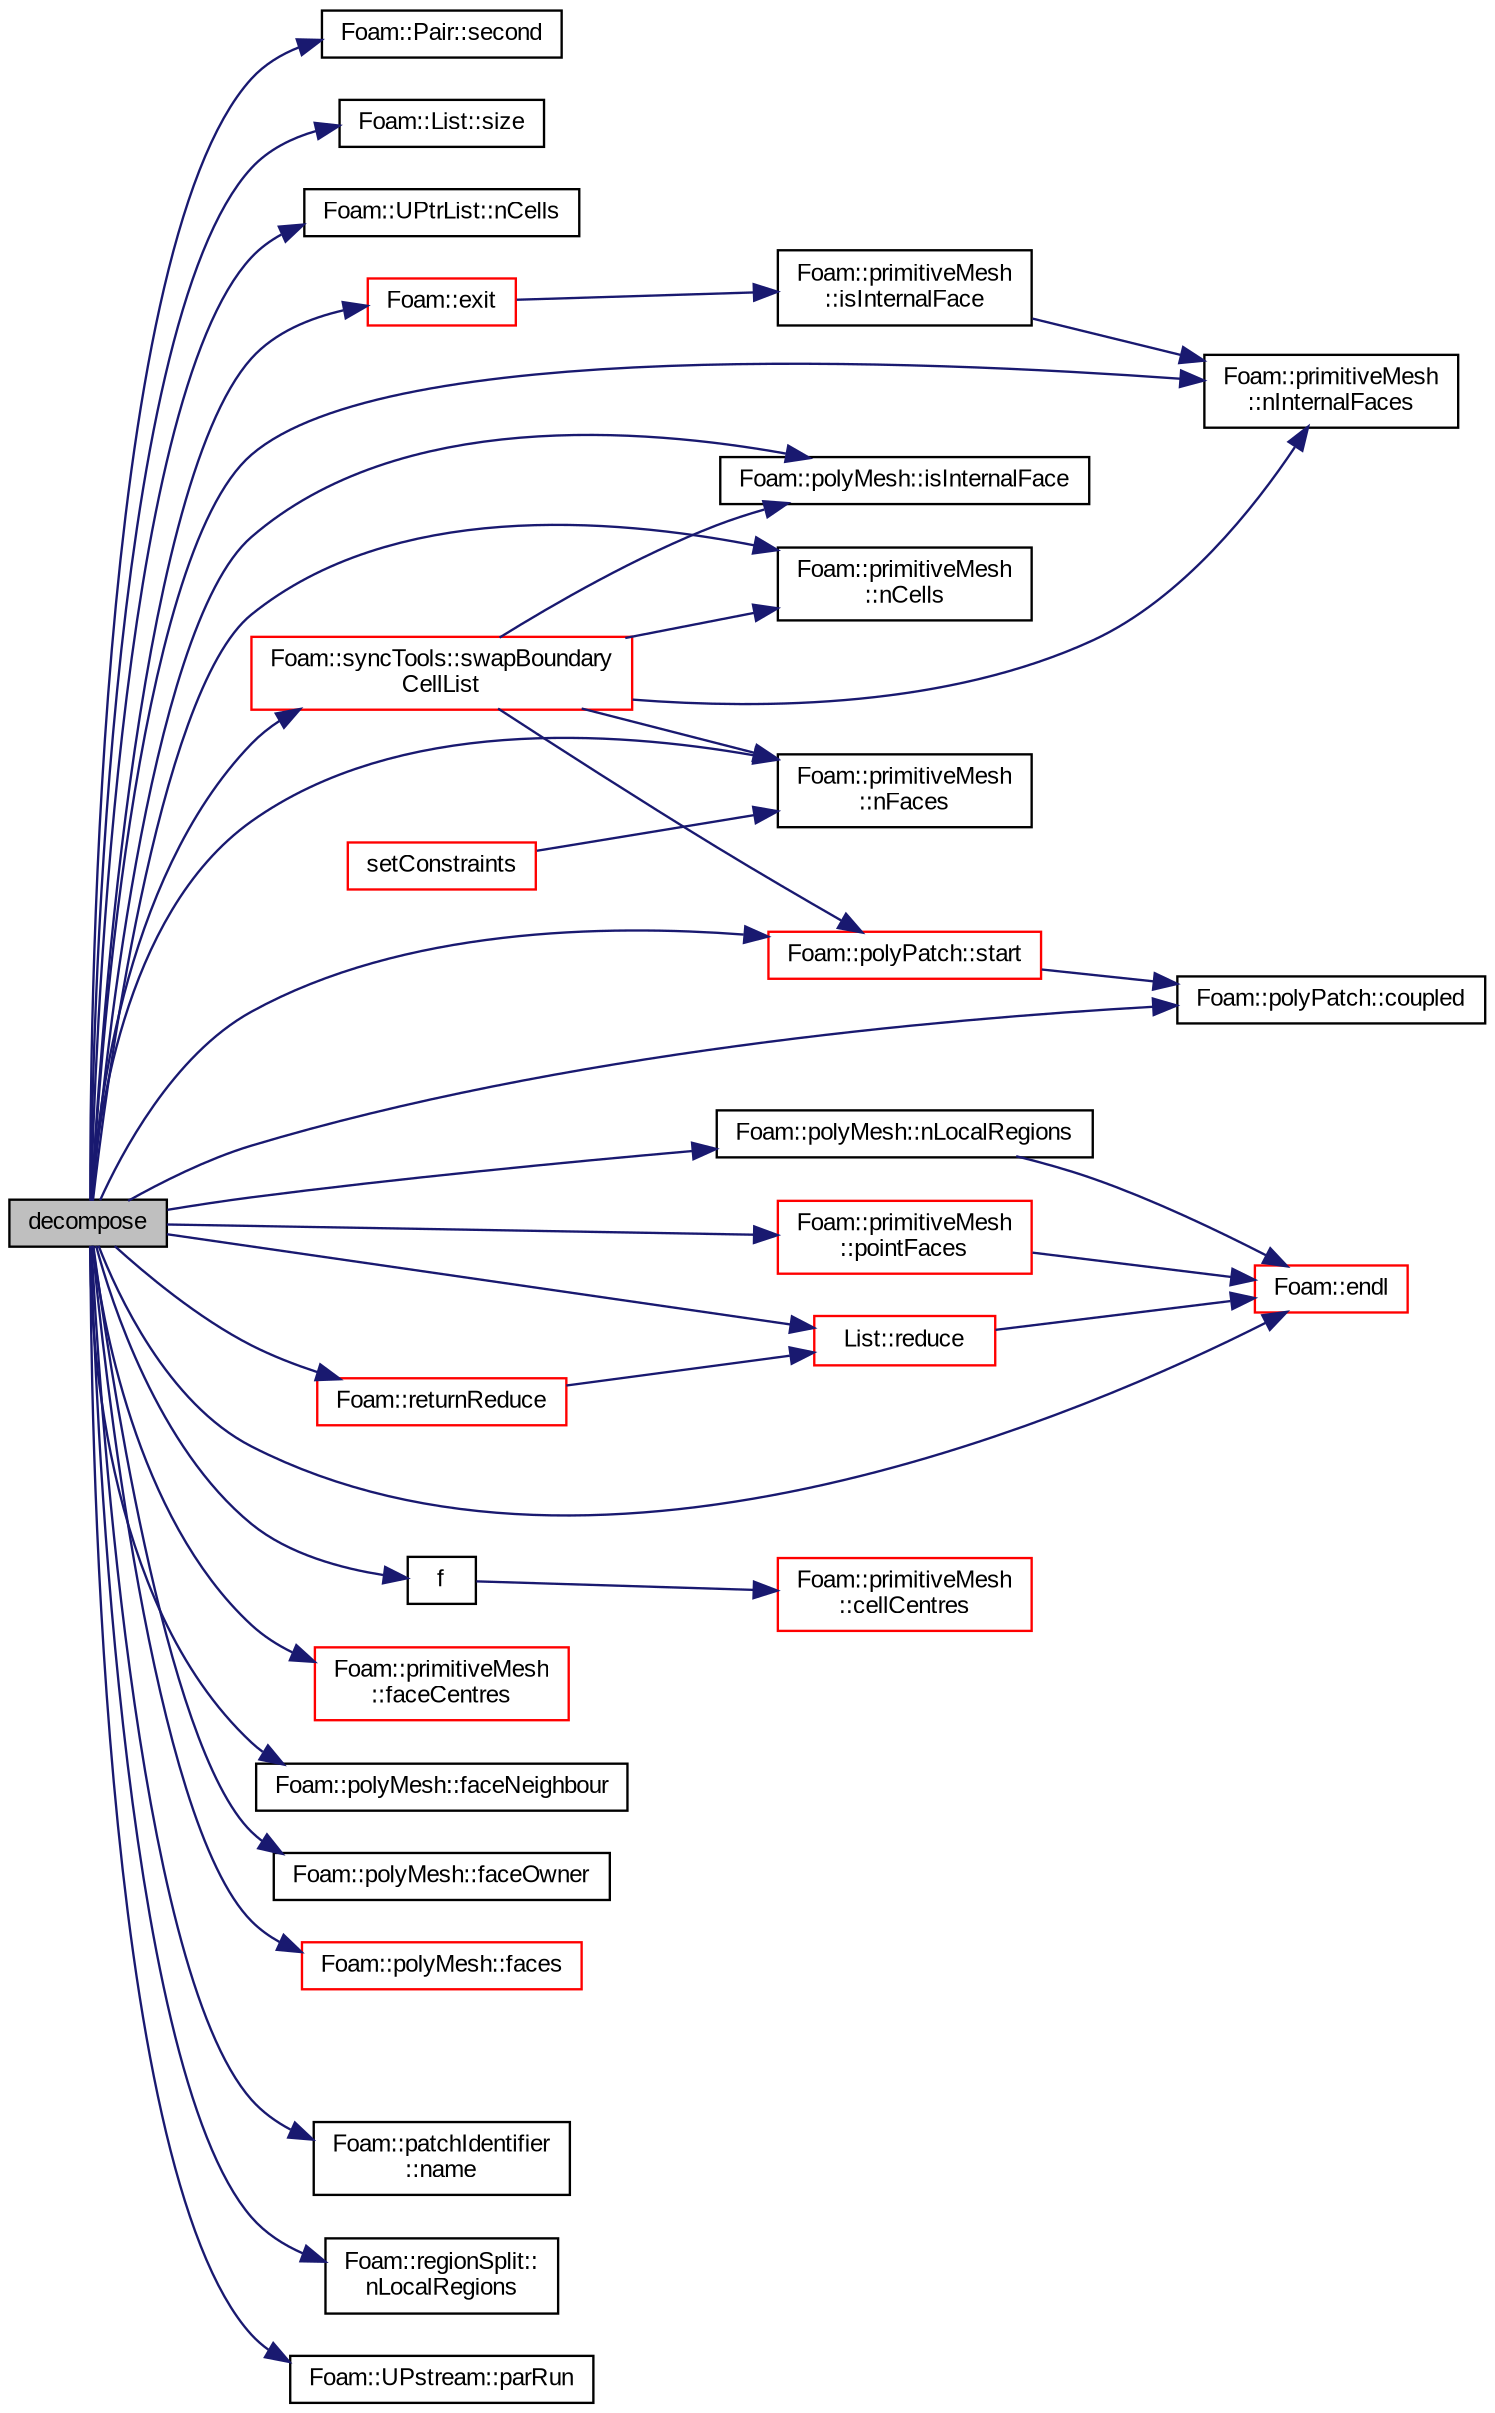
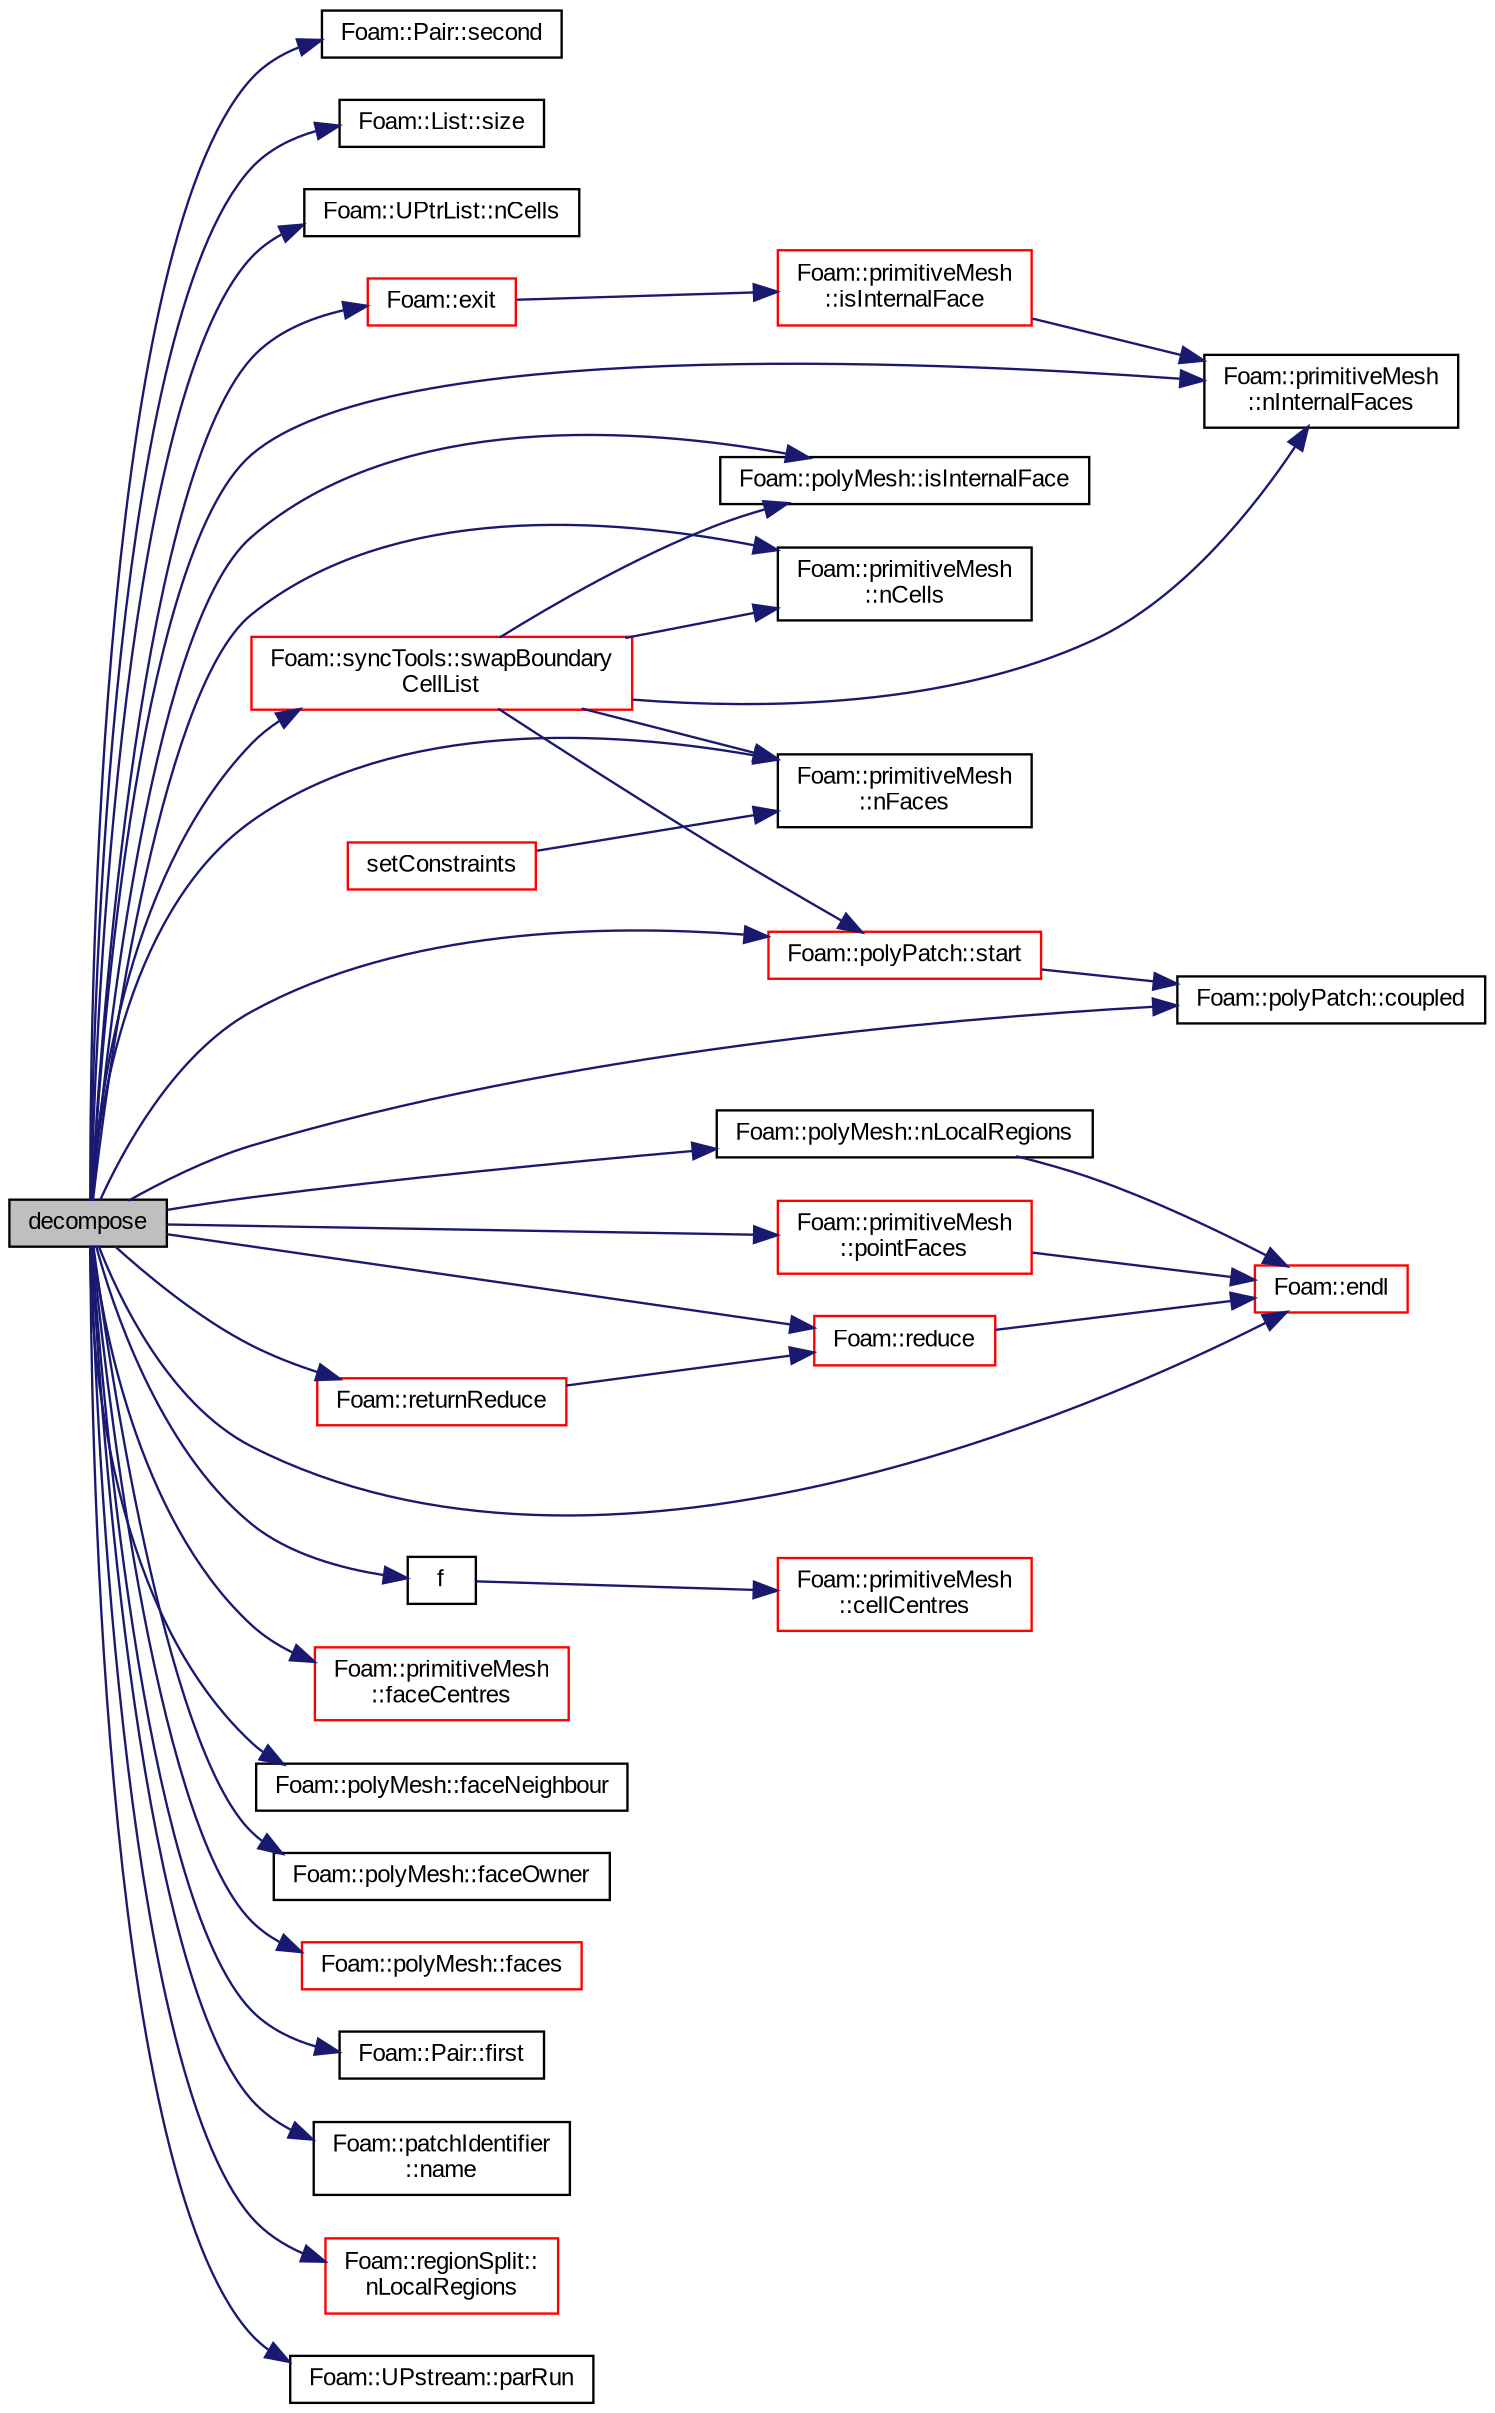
(905, 288) -> (905, 288)
(905, 1341) -> (905, 1341)
none -> (442, 2055)
(442, 2276) -> (442, 2276)
